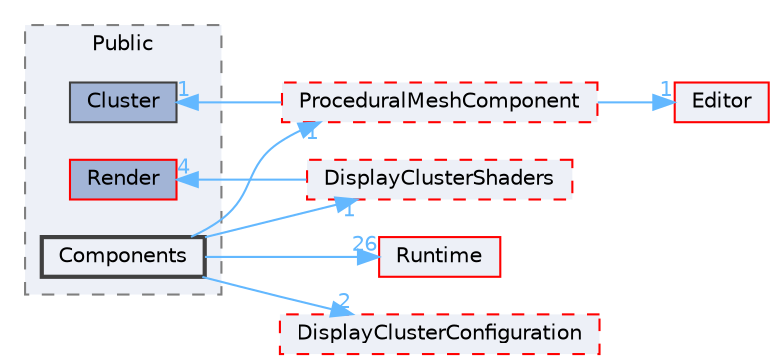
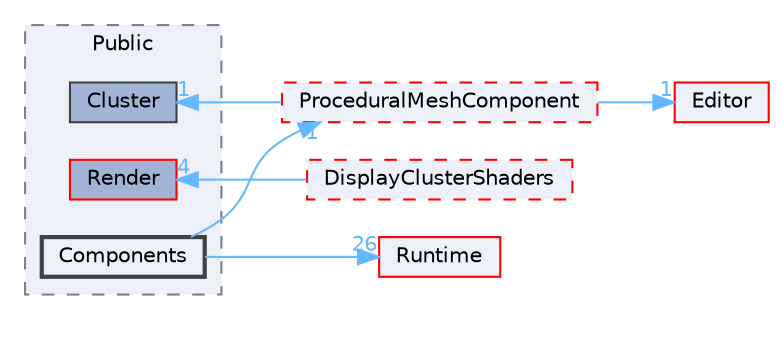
(271, 221) -> none
(440, 334) -> none
